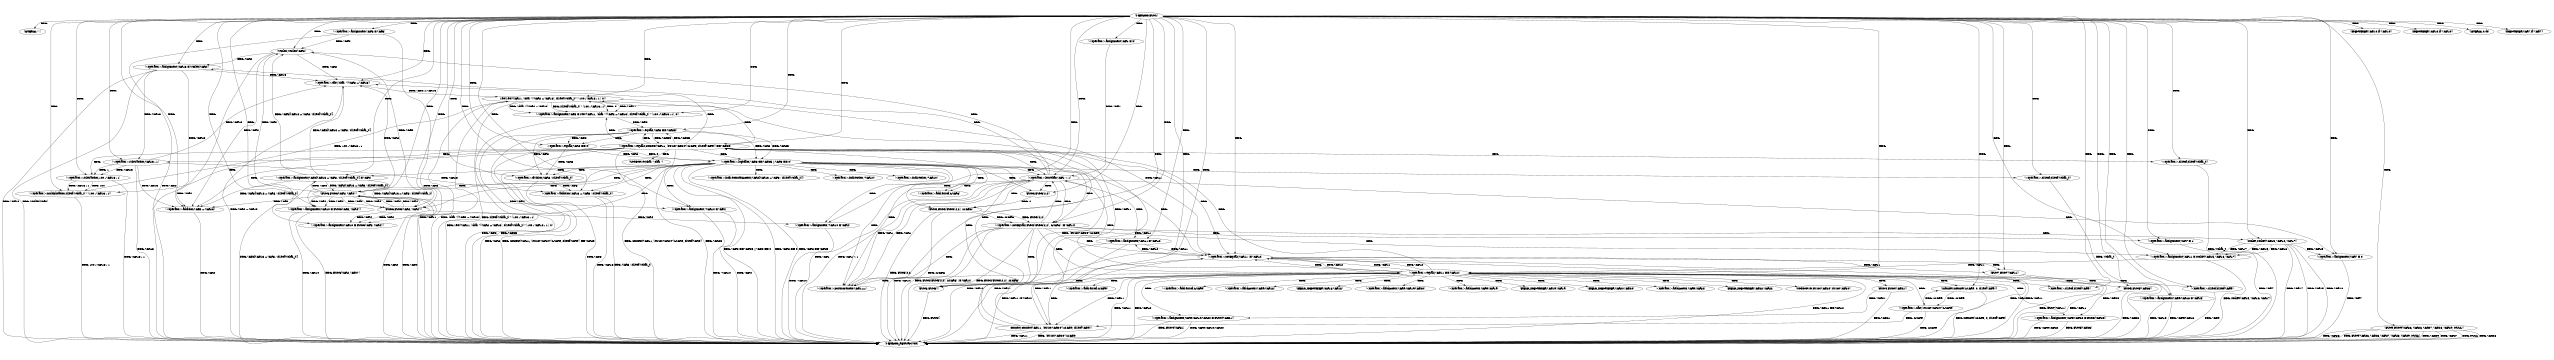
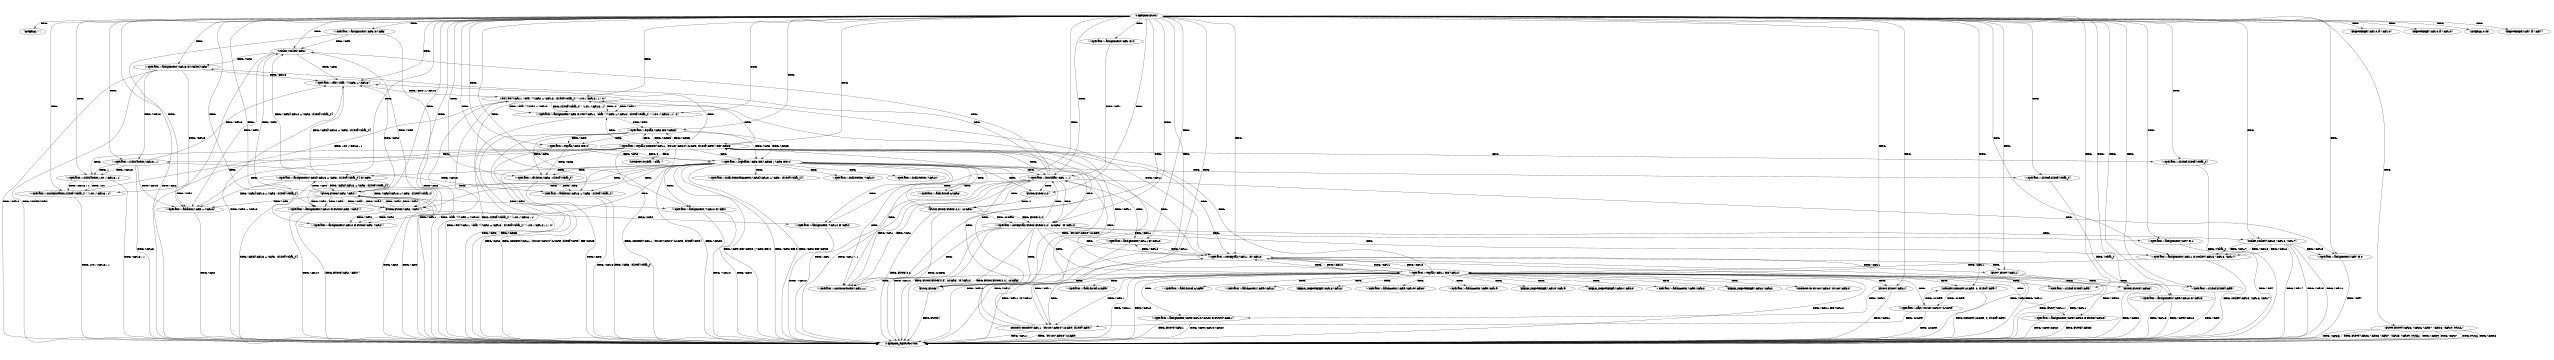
none -> (1663, 21)
